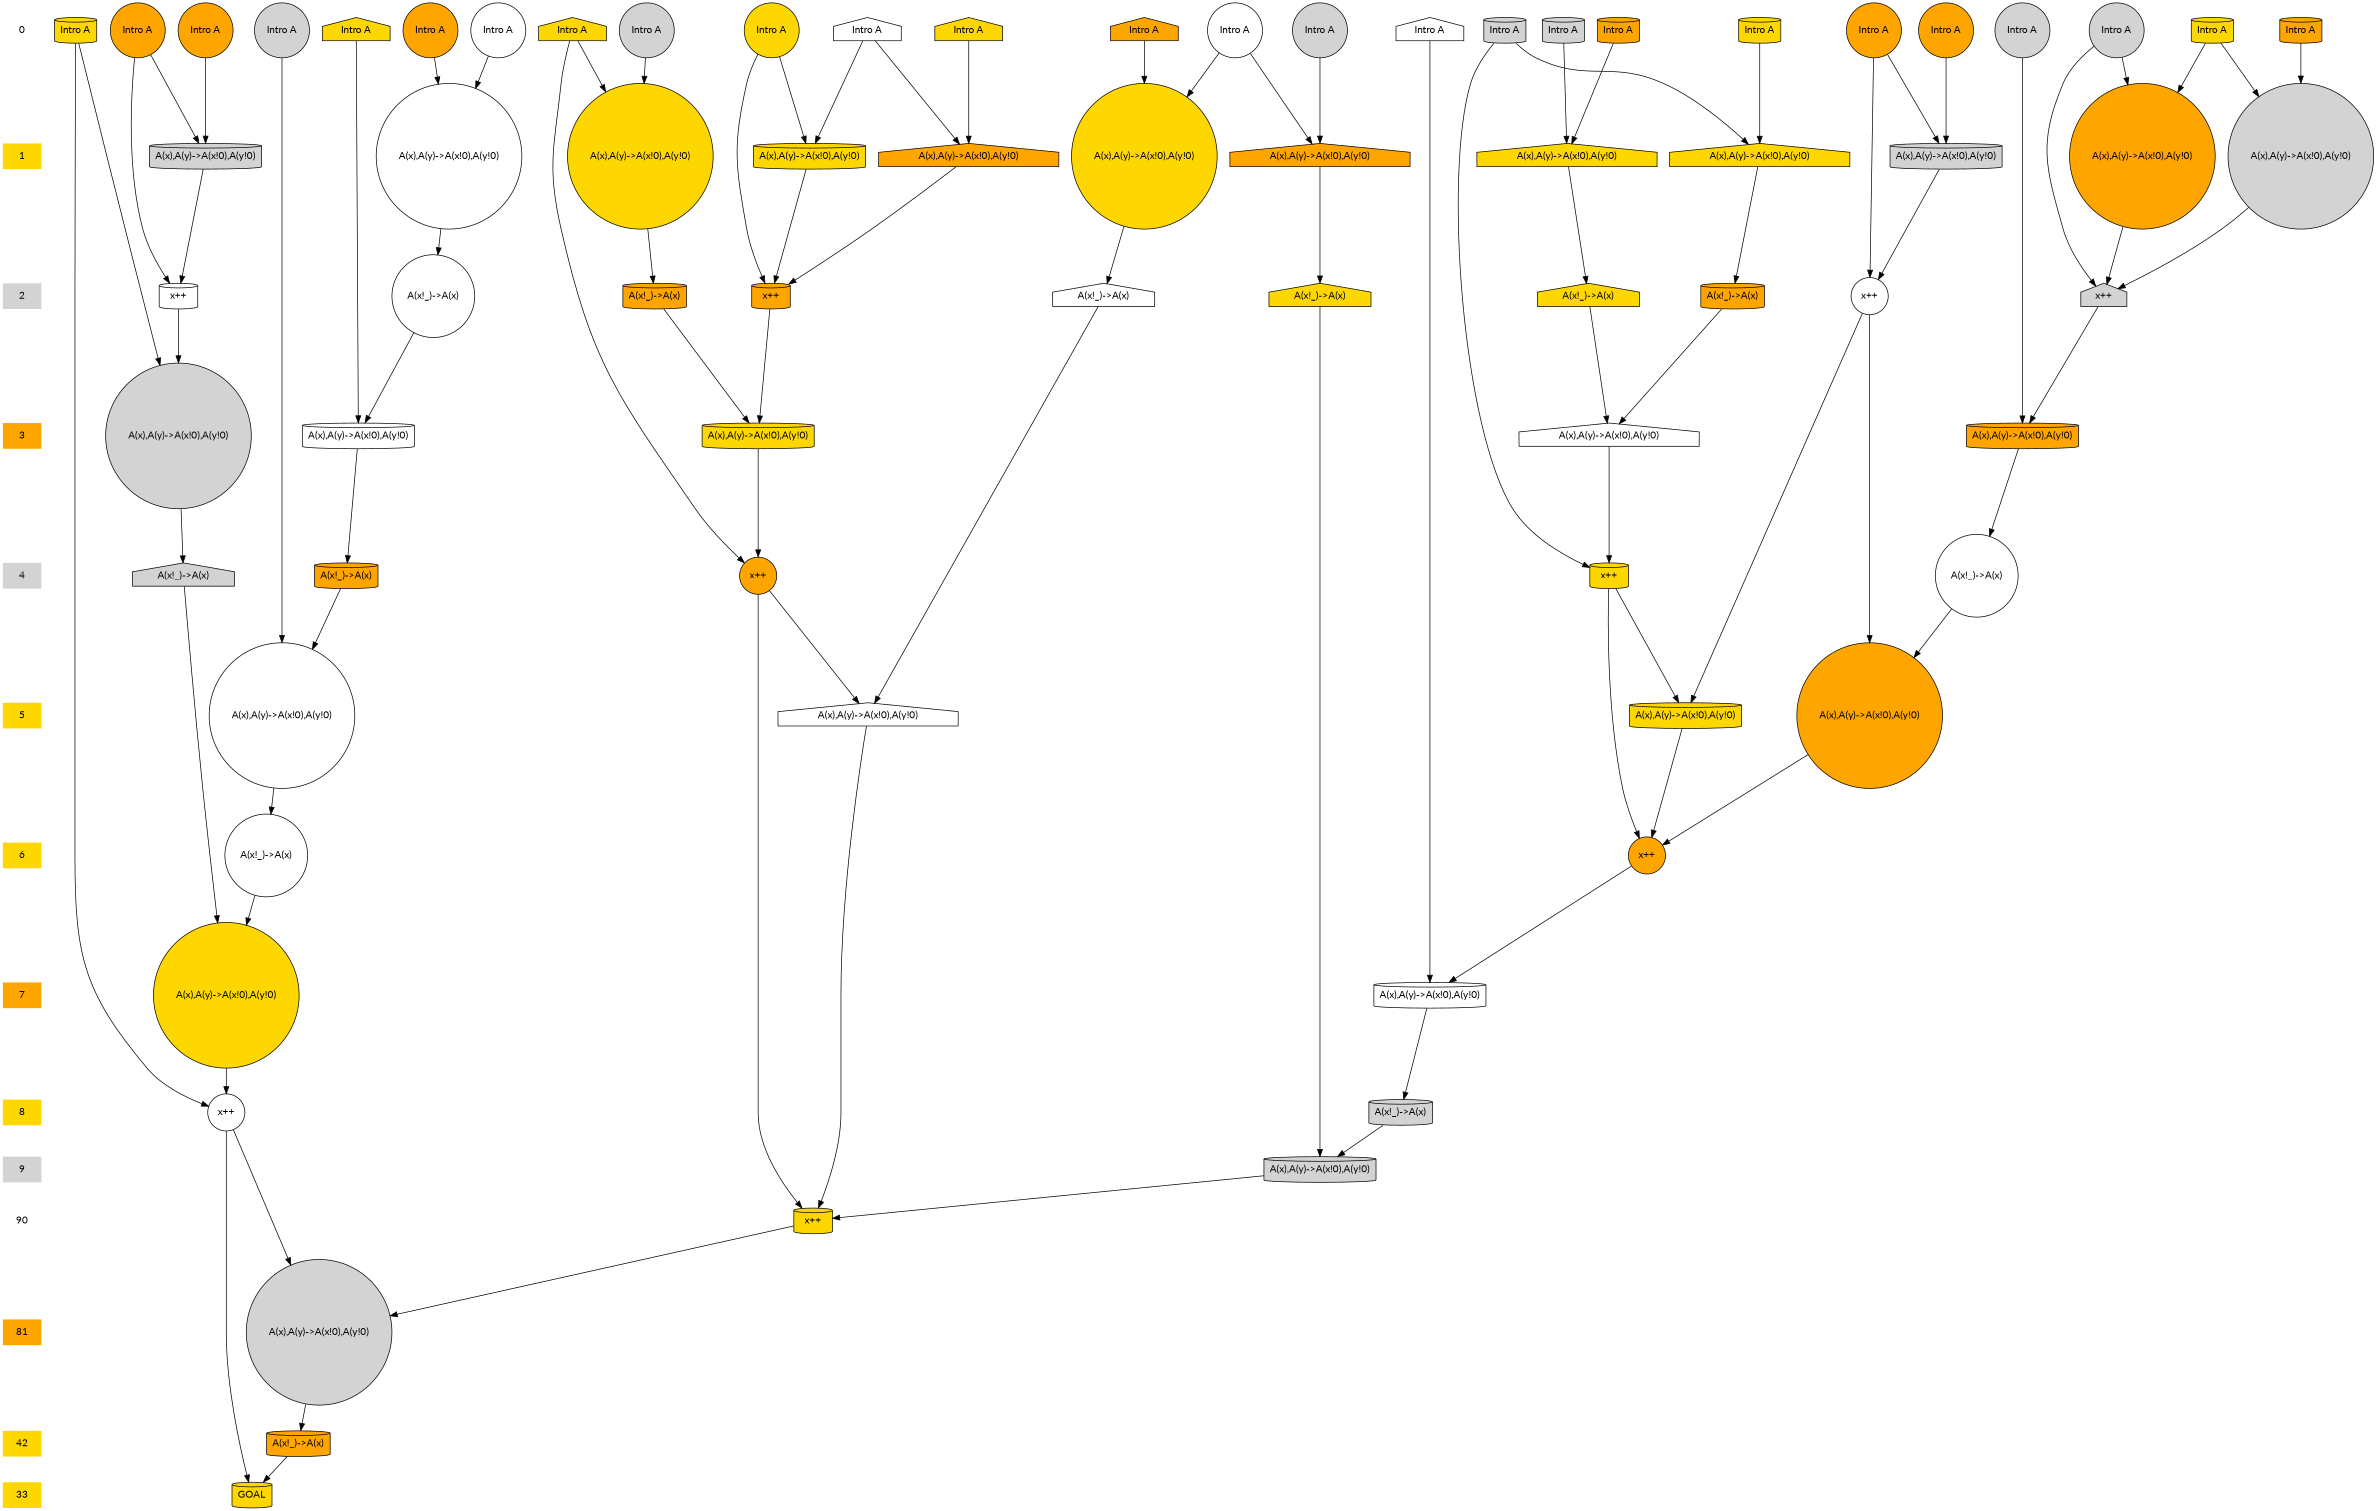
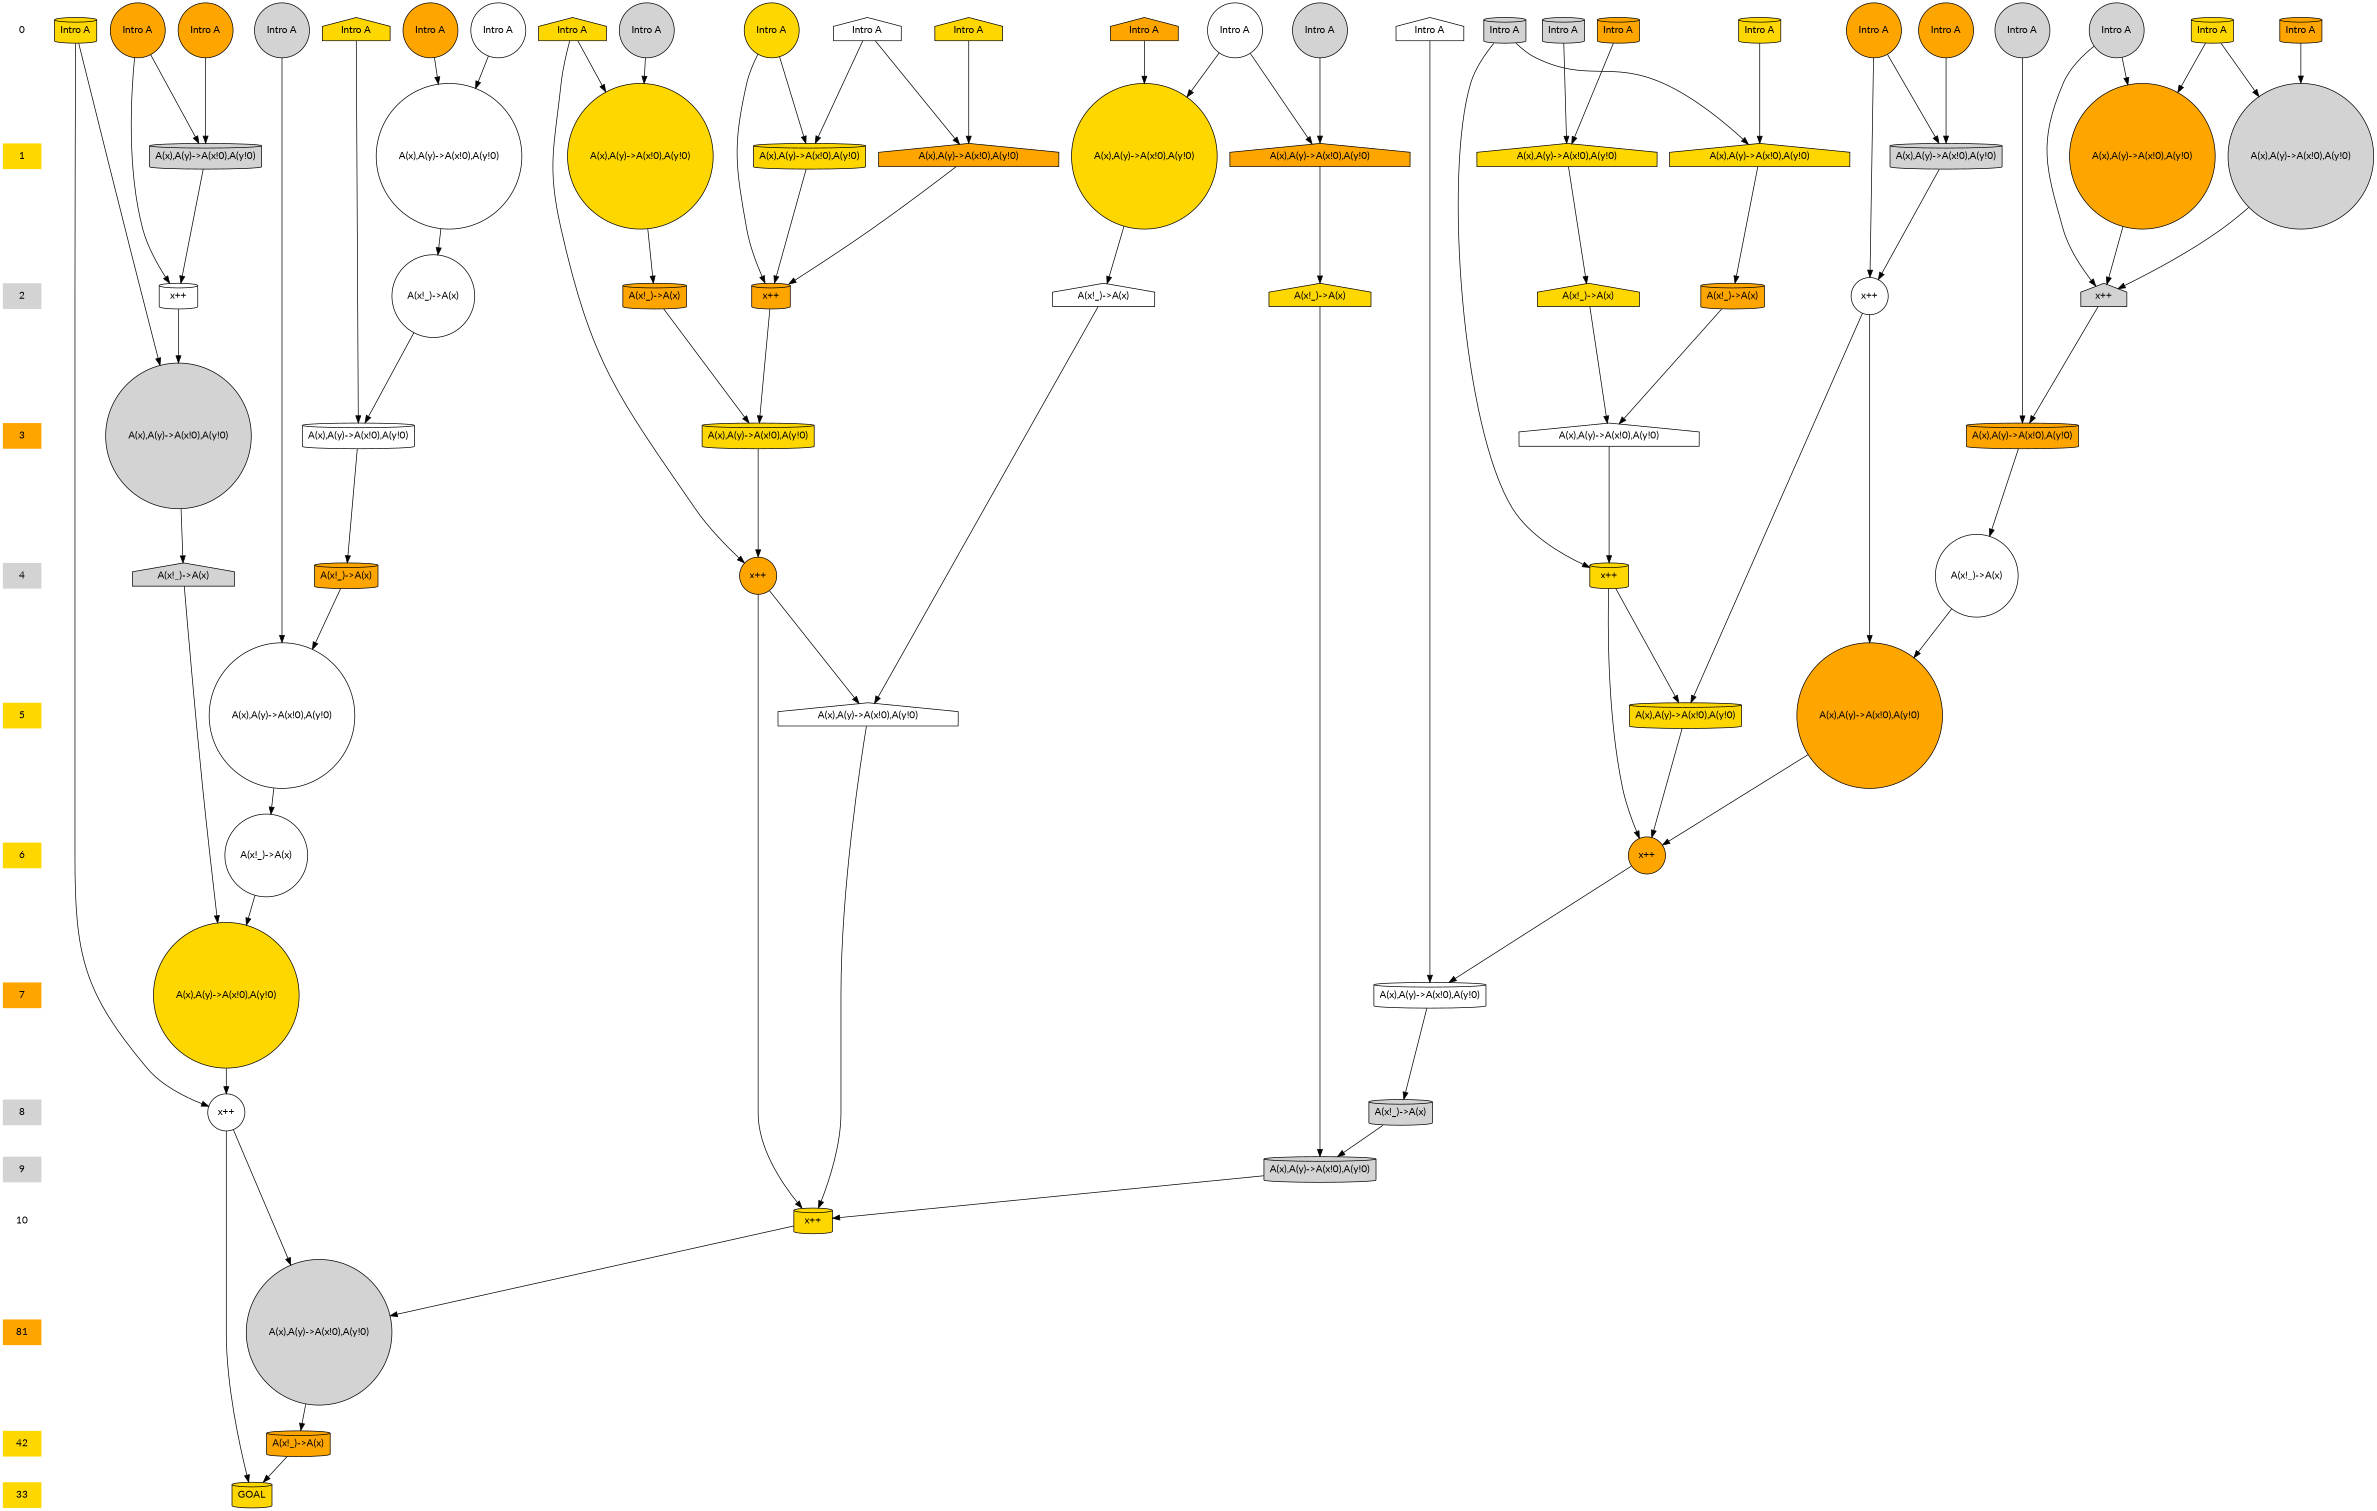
(22, 1112) -> (22, 1112)
(22, 1221) -> (22, 1221)
